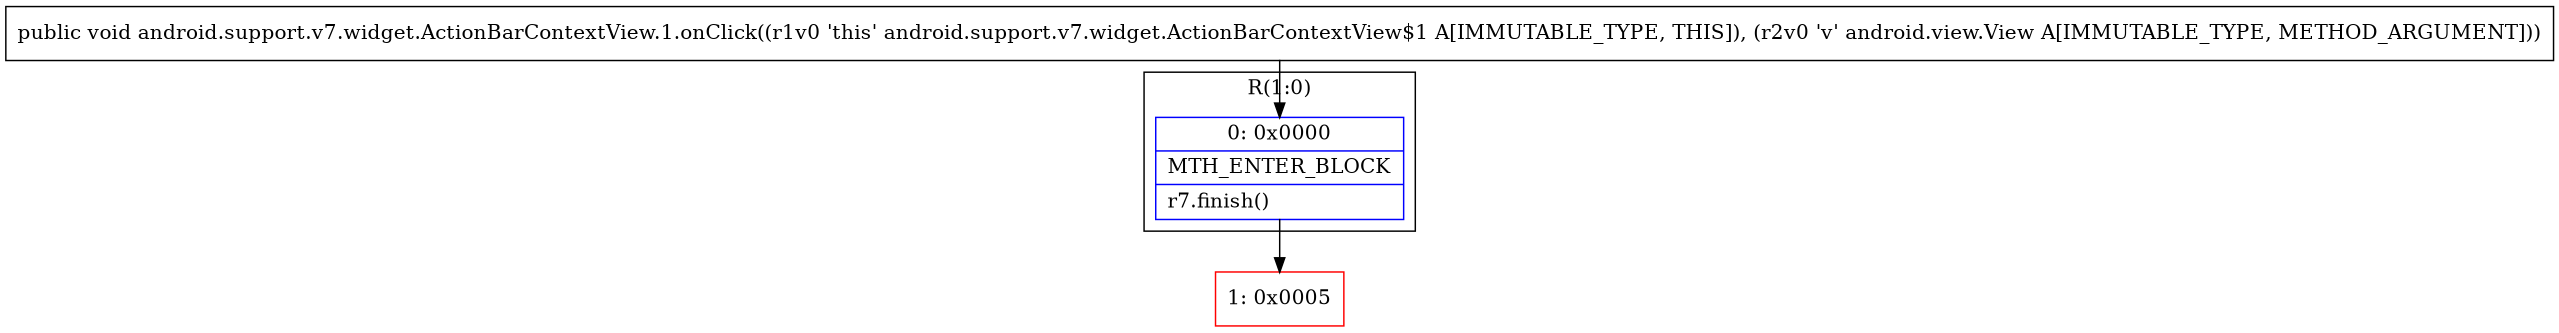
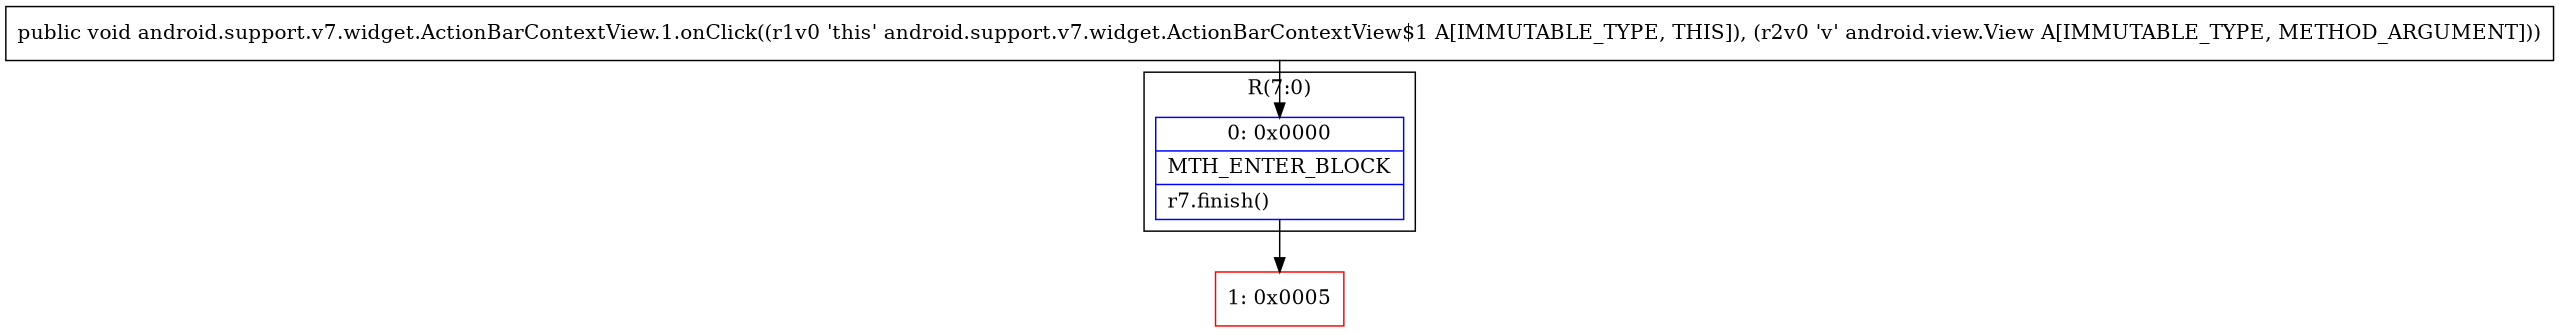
(1280, 89) -> (1280, 89)
